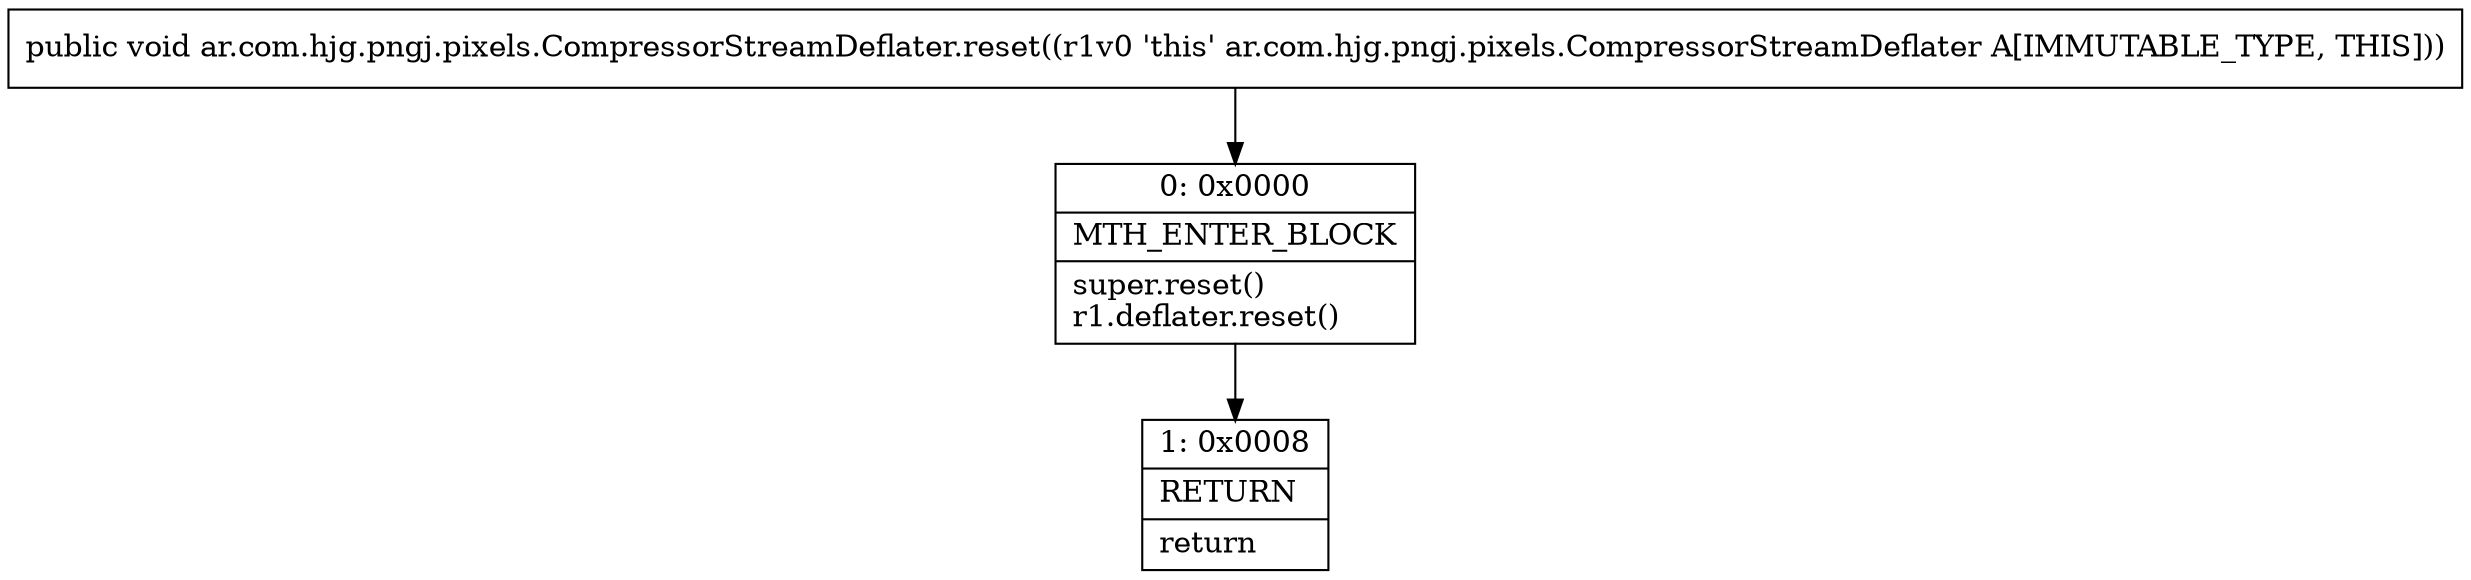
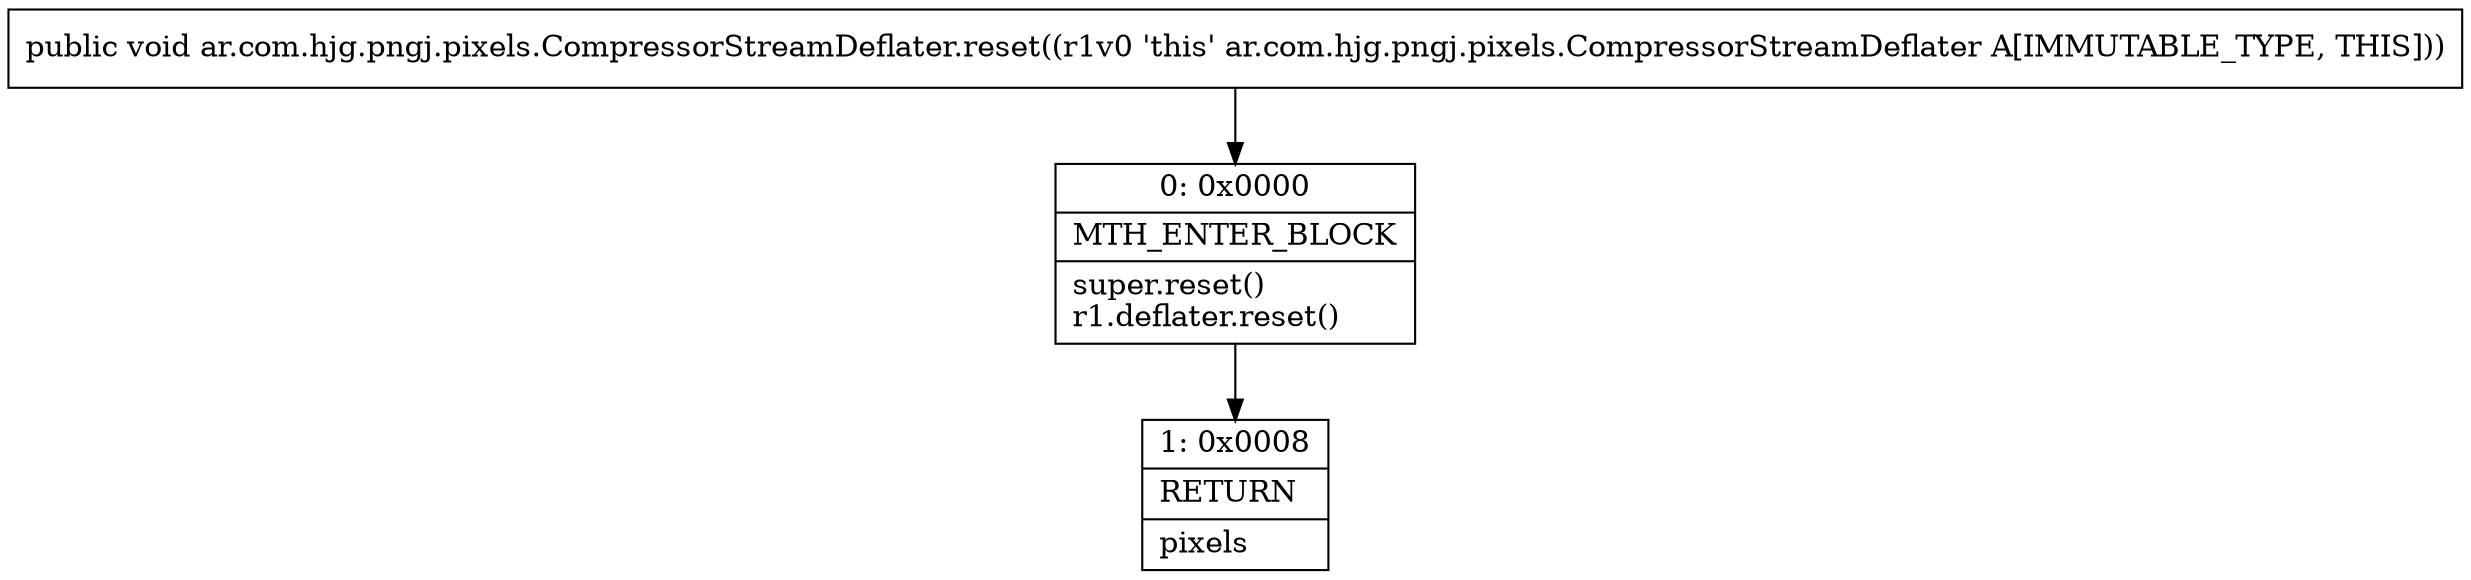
(1208, 544) -> (1205, 544)
